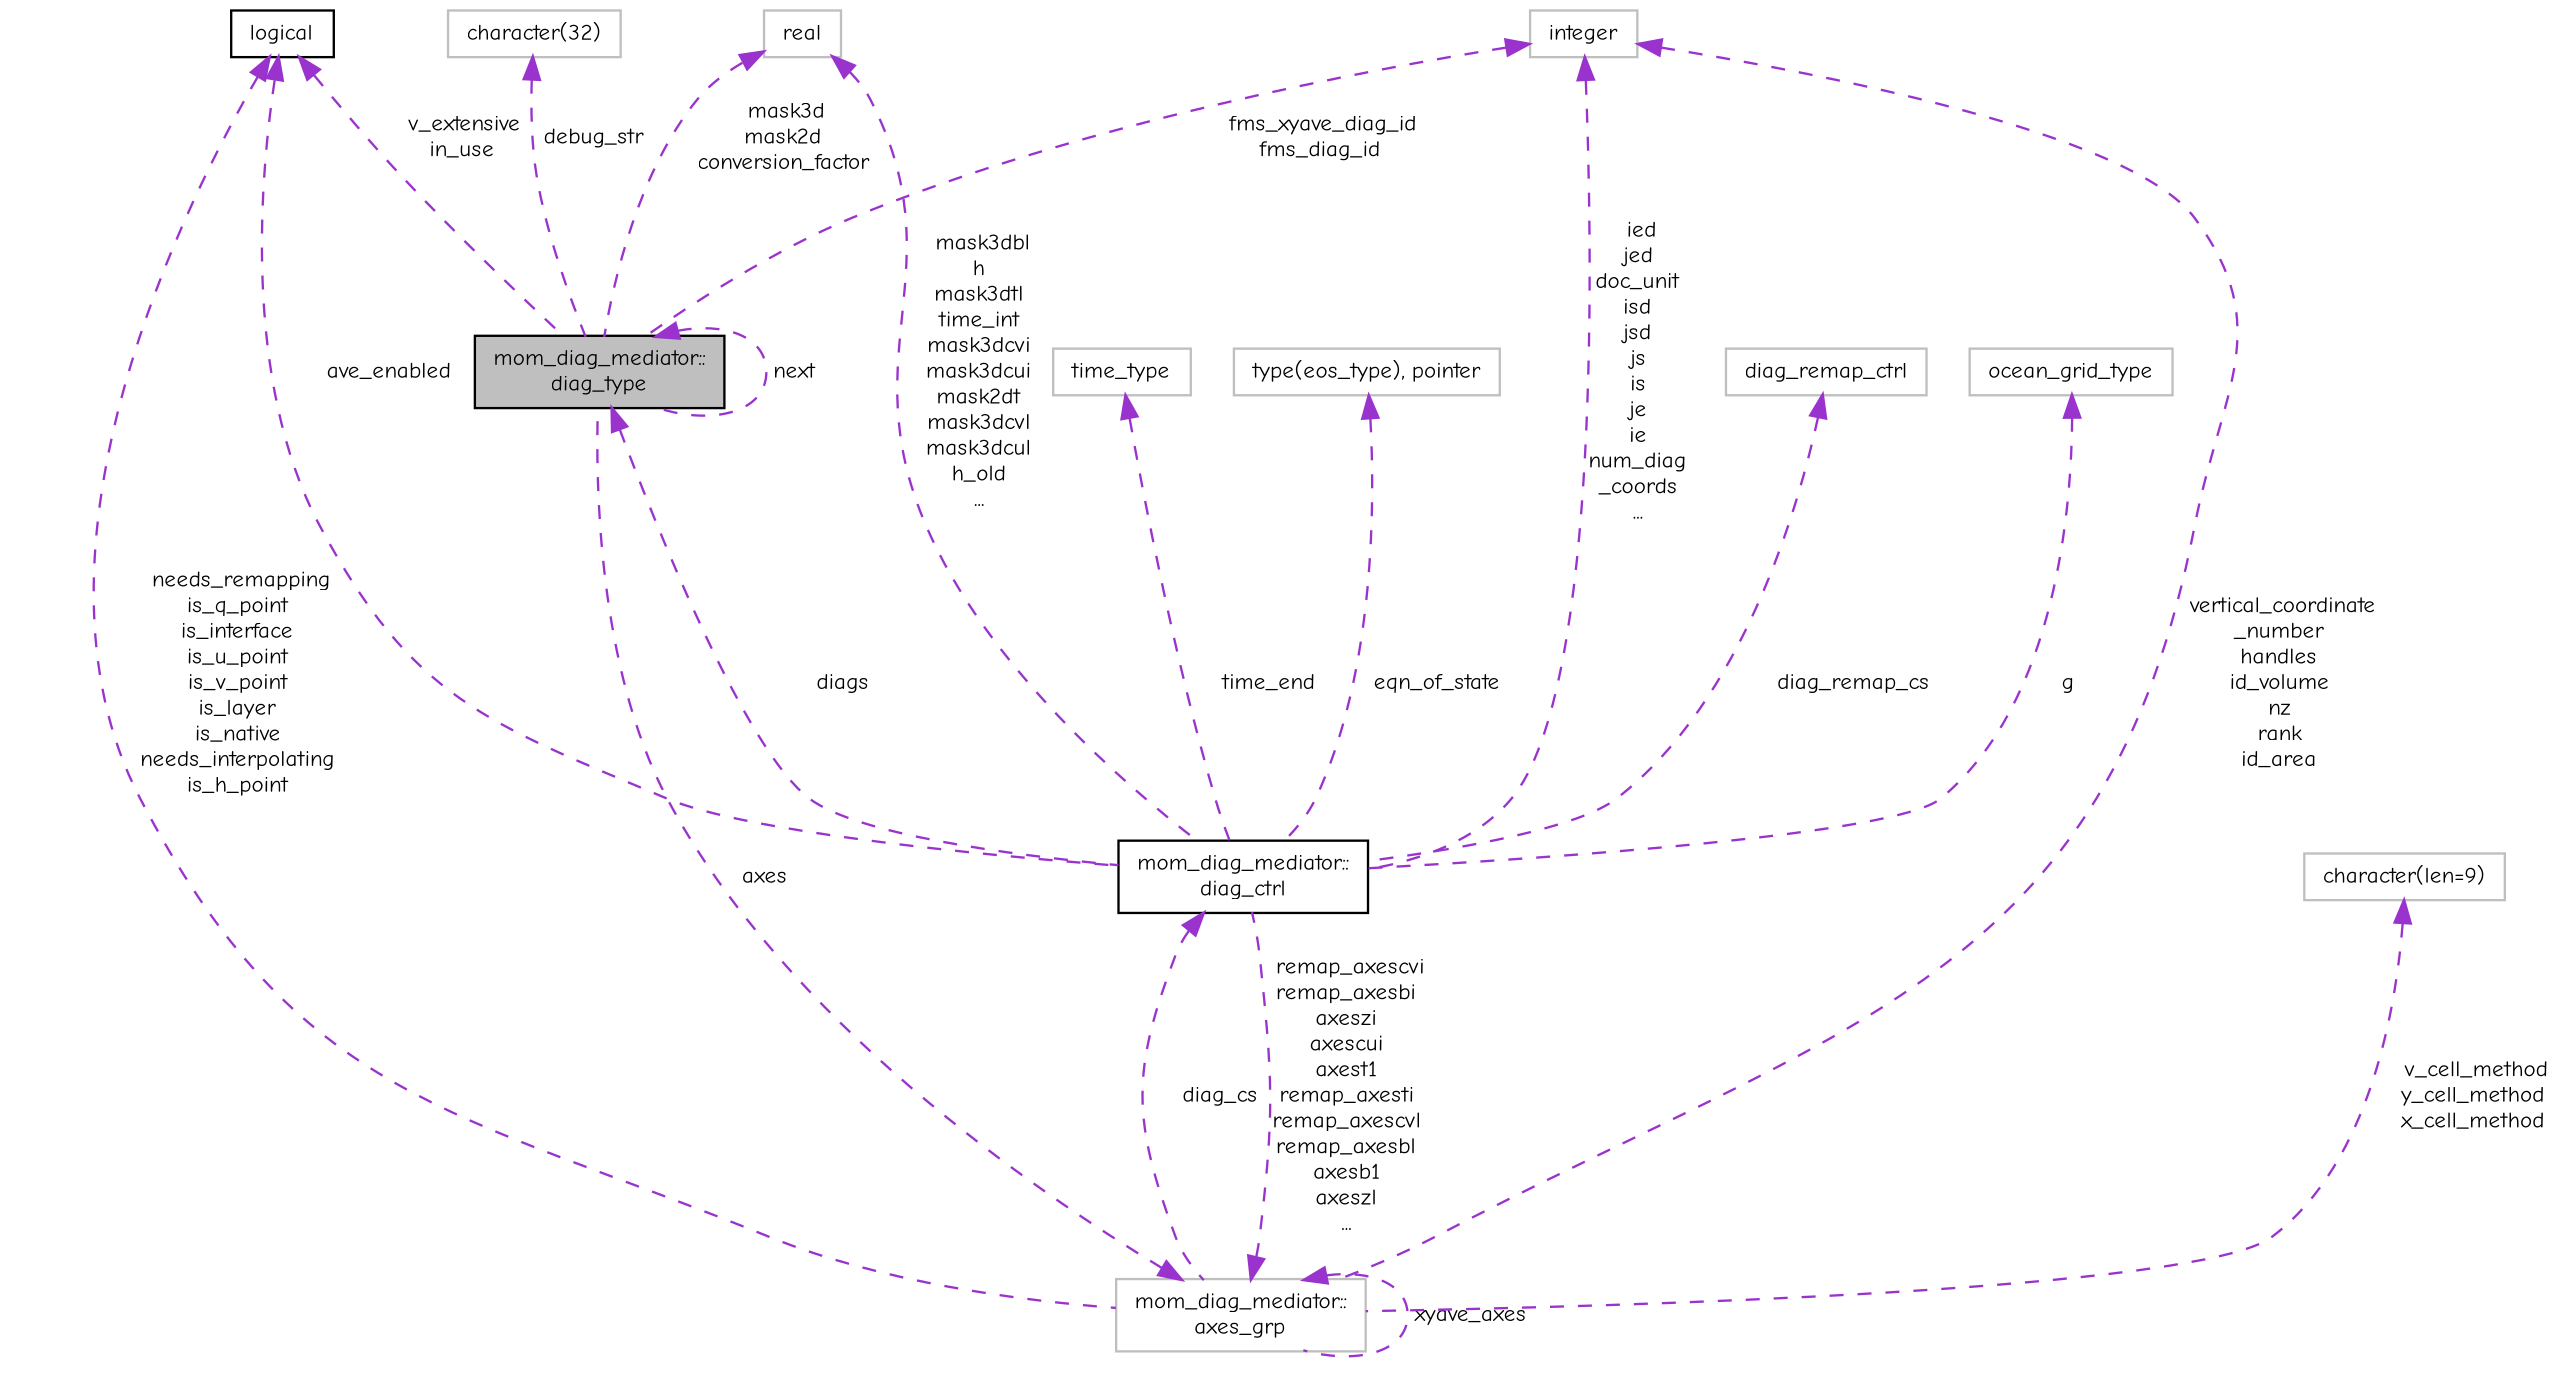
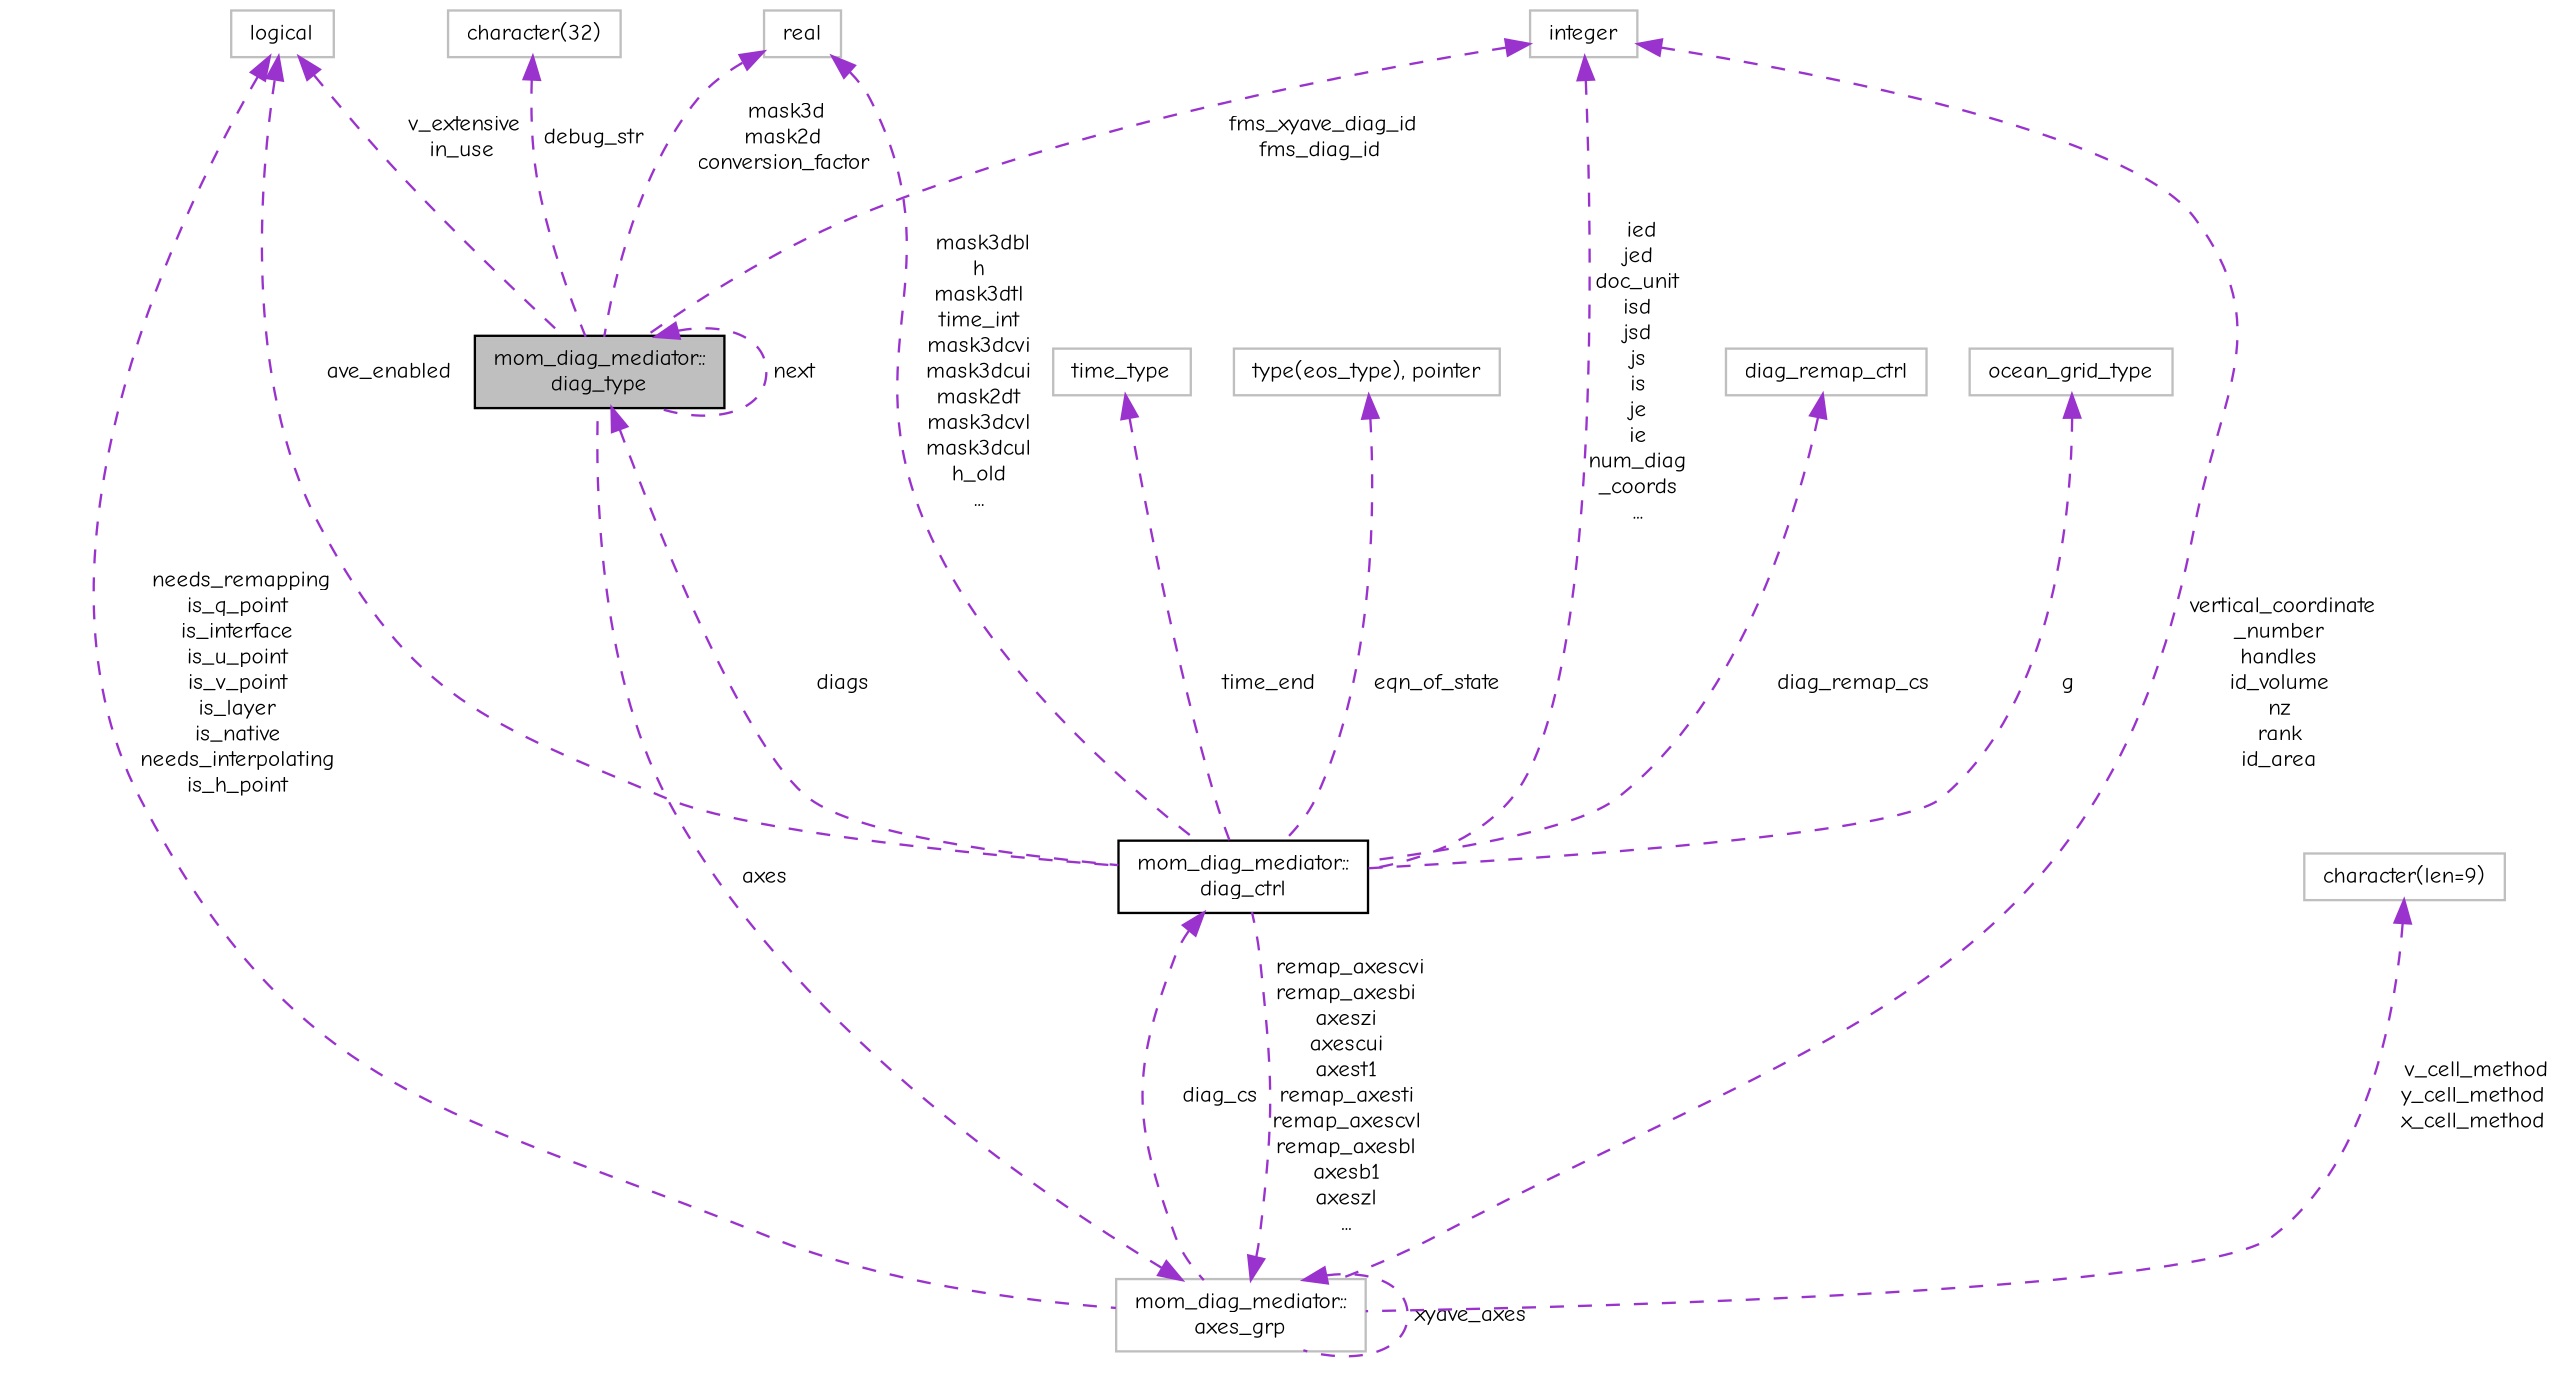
(282, 34) -> (282, 34)
